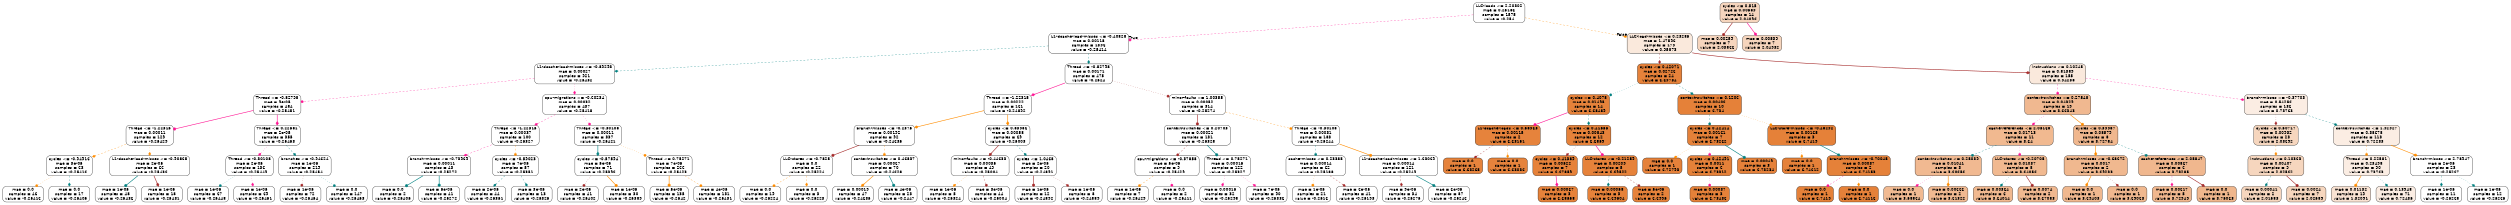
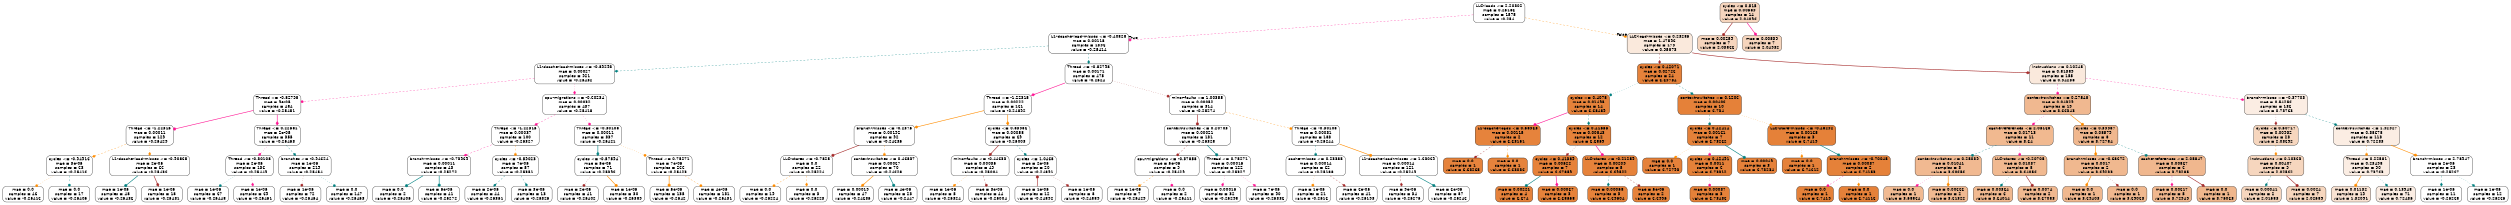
(69, 179) -> (69, 179)
(1033, 180) -> (1037, 182)
none -> (1514, 194)
